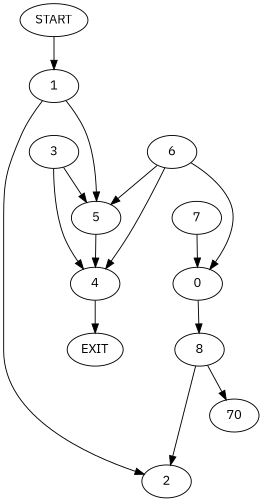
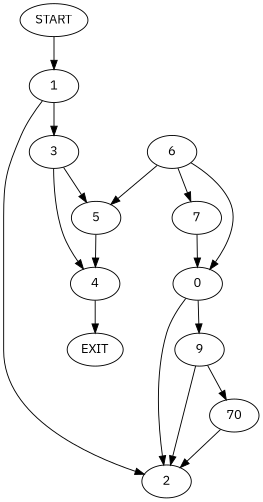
(90, 143) -> (54, 114)
(140, 216) -> (183, 180)
(200, 350) -> (200, 350)
none -> (159, 374)
none -> (204, 445)
